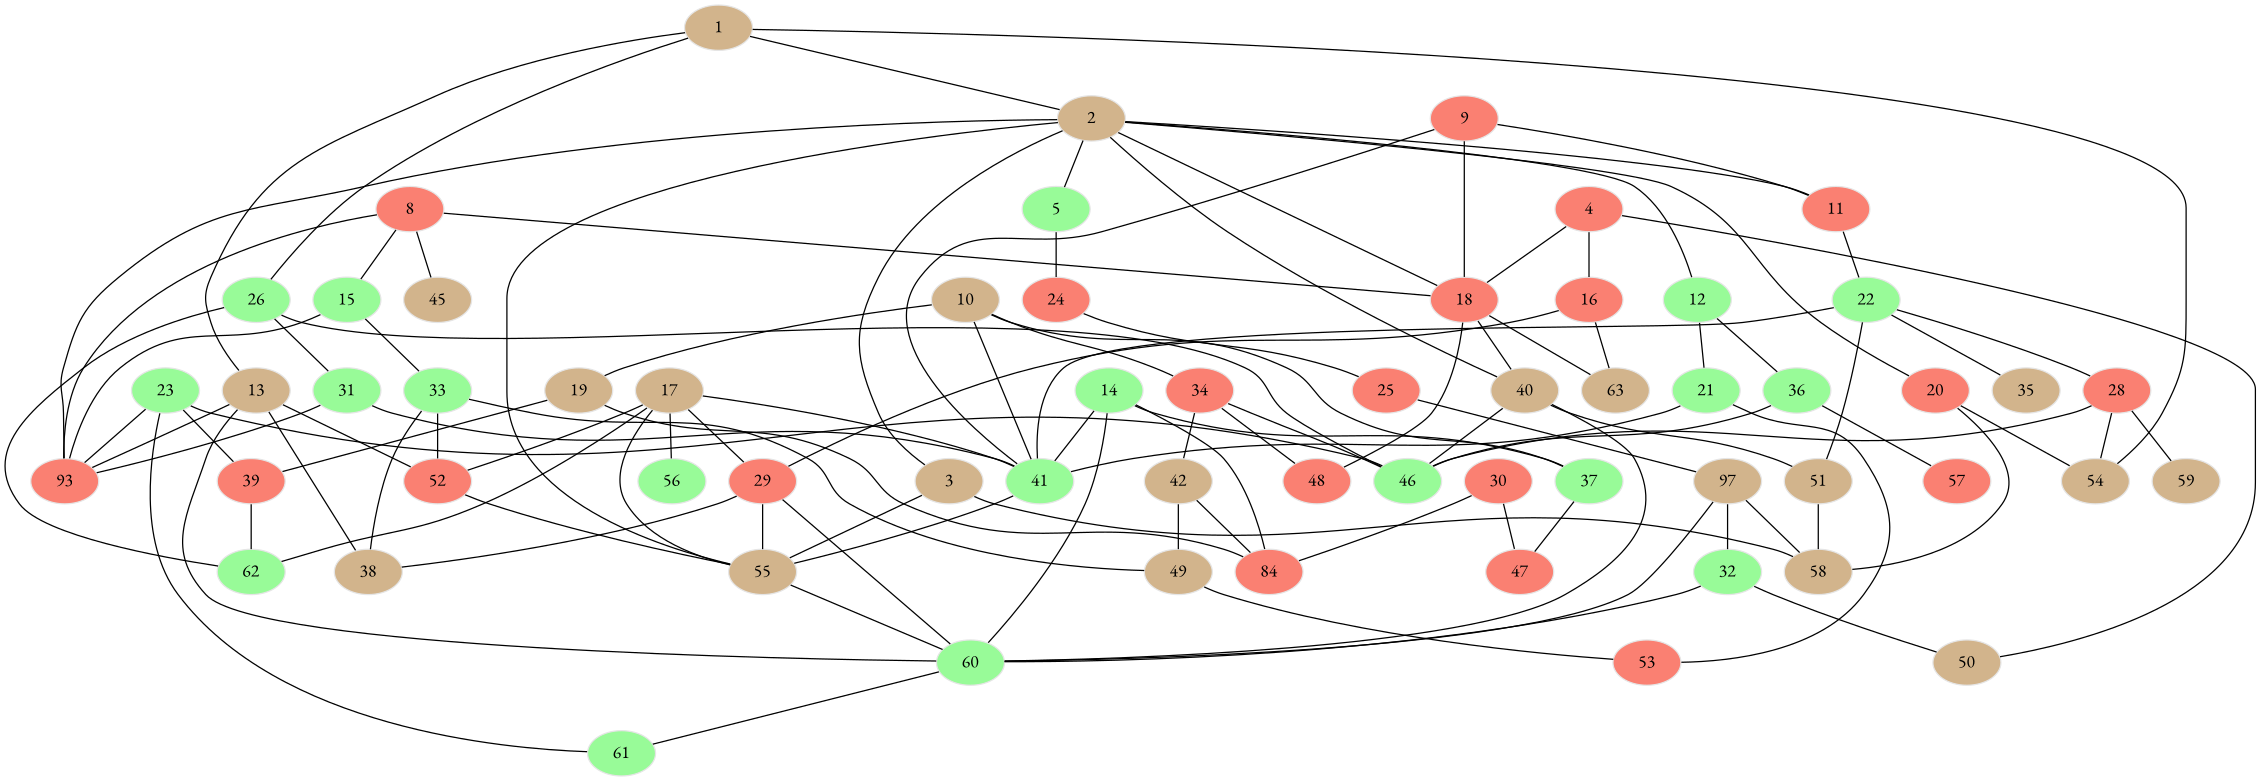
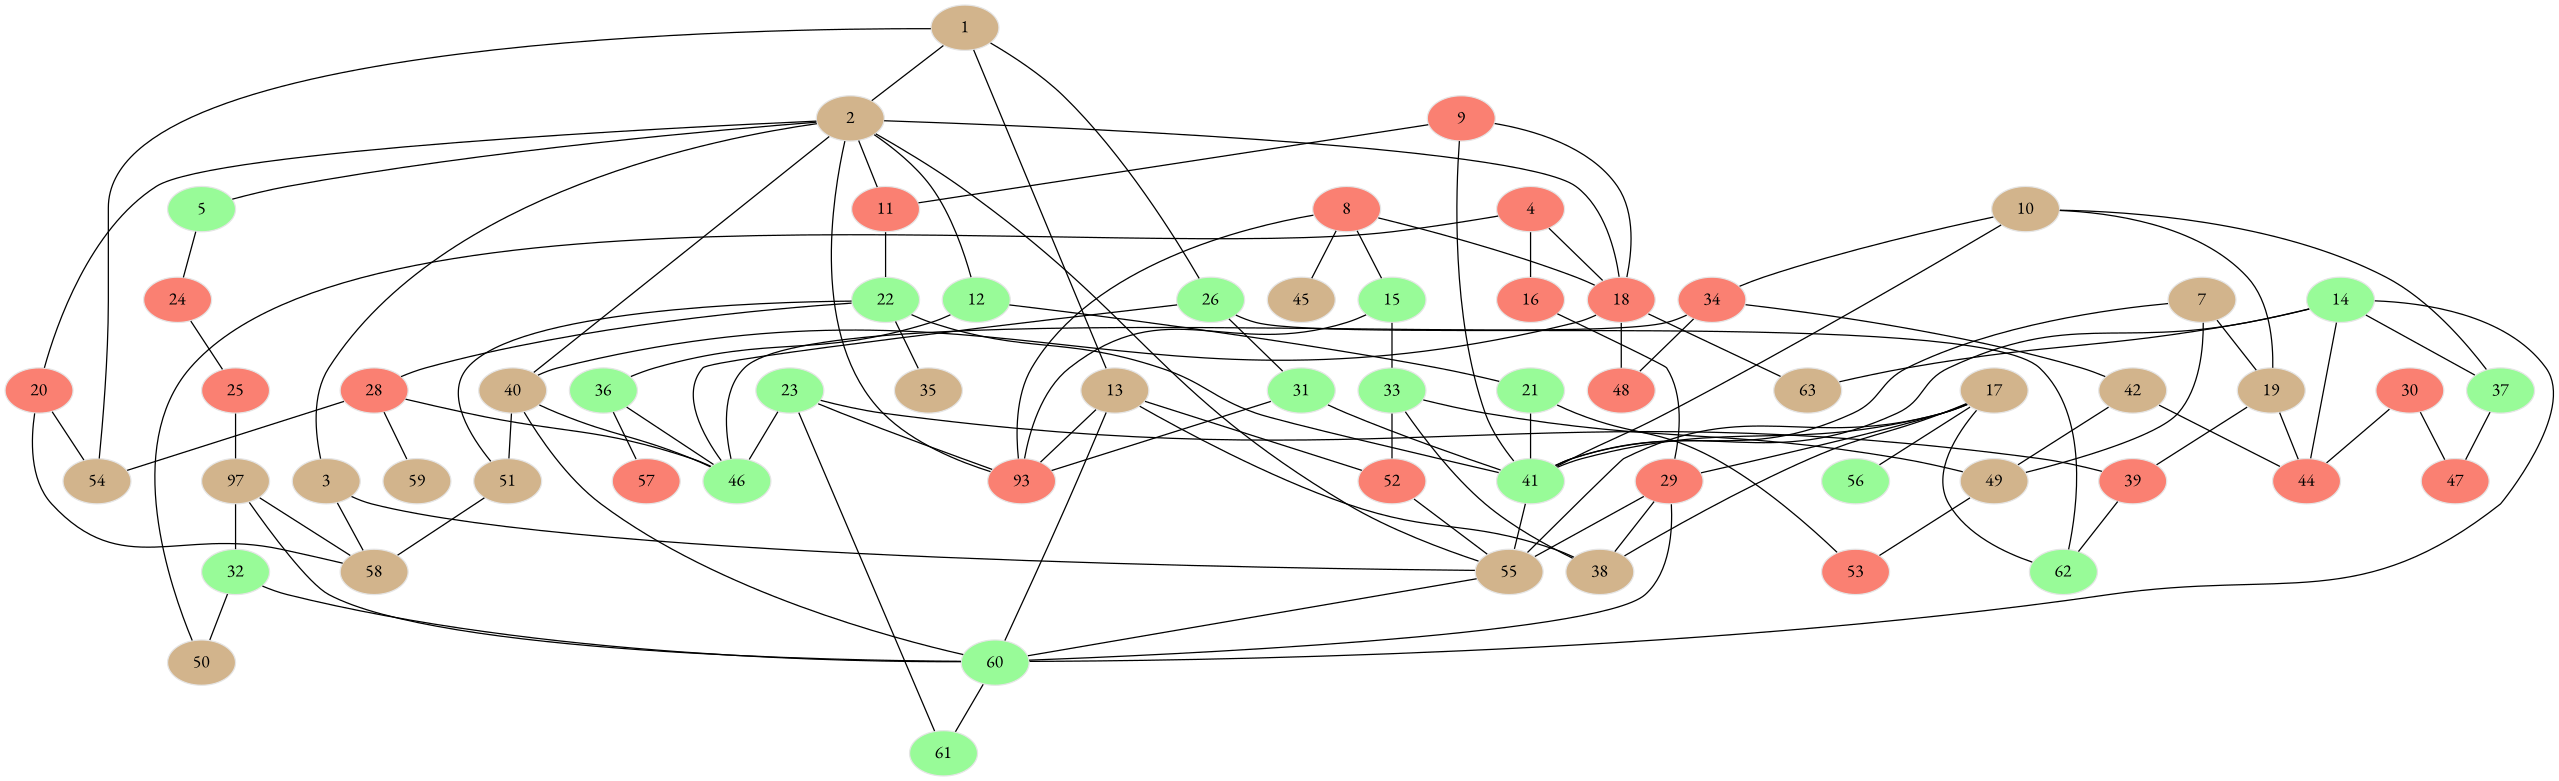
none -> (2202, 300)
(1602, 345) -> (2074, 346)
(538, 446) -> (1790, 468)
(1269, 572) -> (2307, 481)
